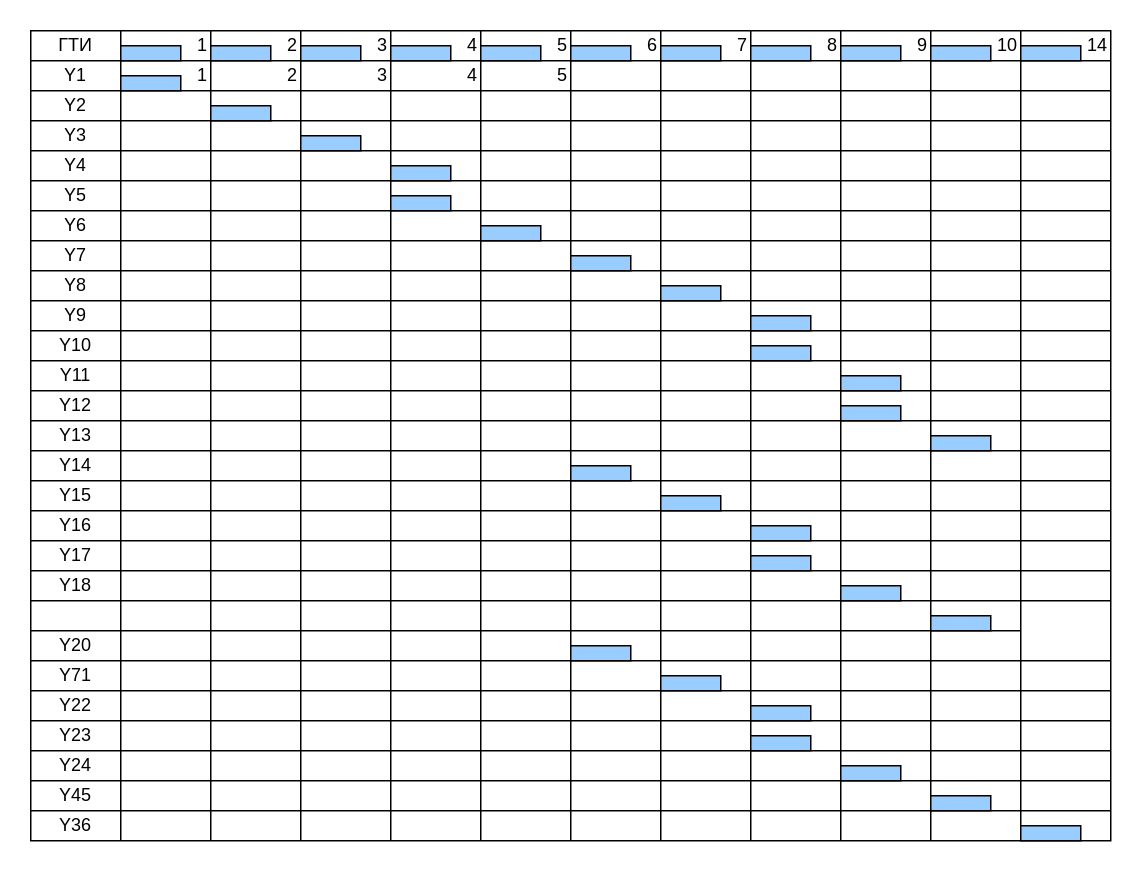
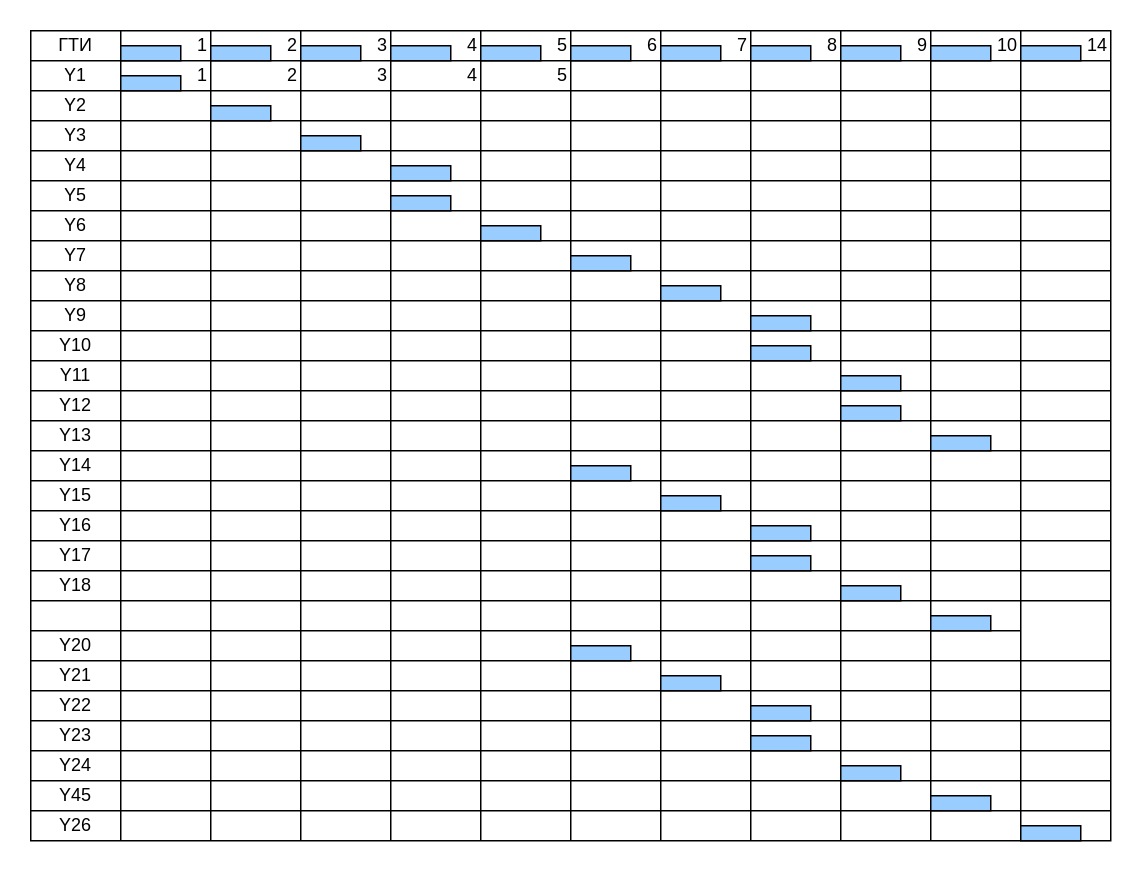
(76, 676) -> (76, 676)
(76, 826) -> (76, 826)
